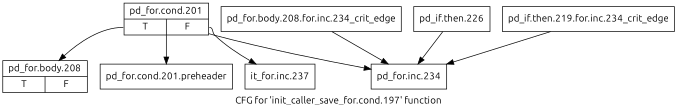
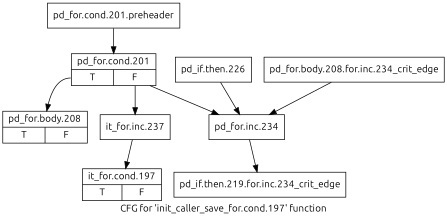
(166, 46) -> (114, 37)
(502, 47) -> (252, 152)
none -> (122, 185)
